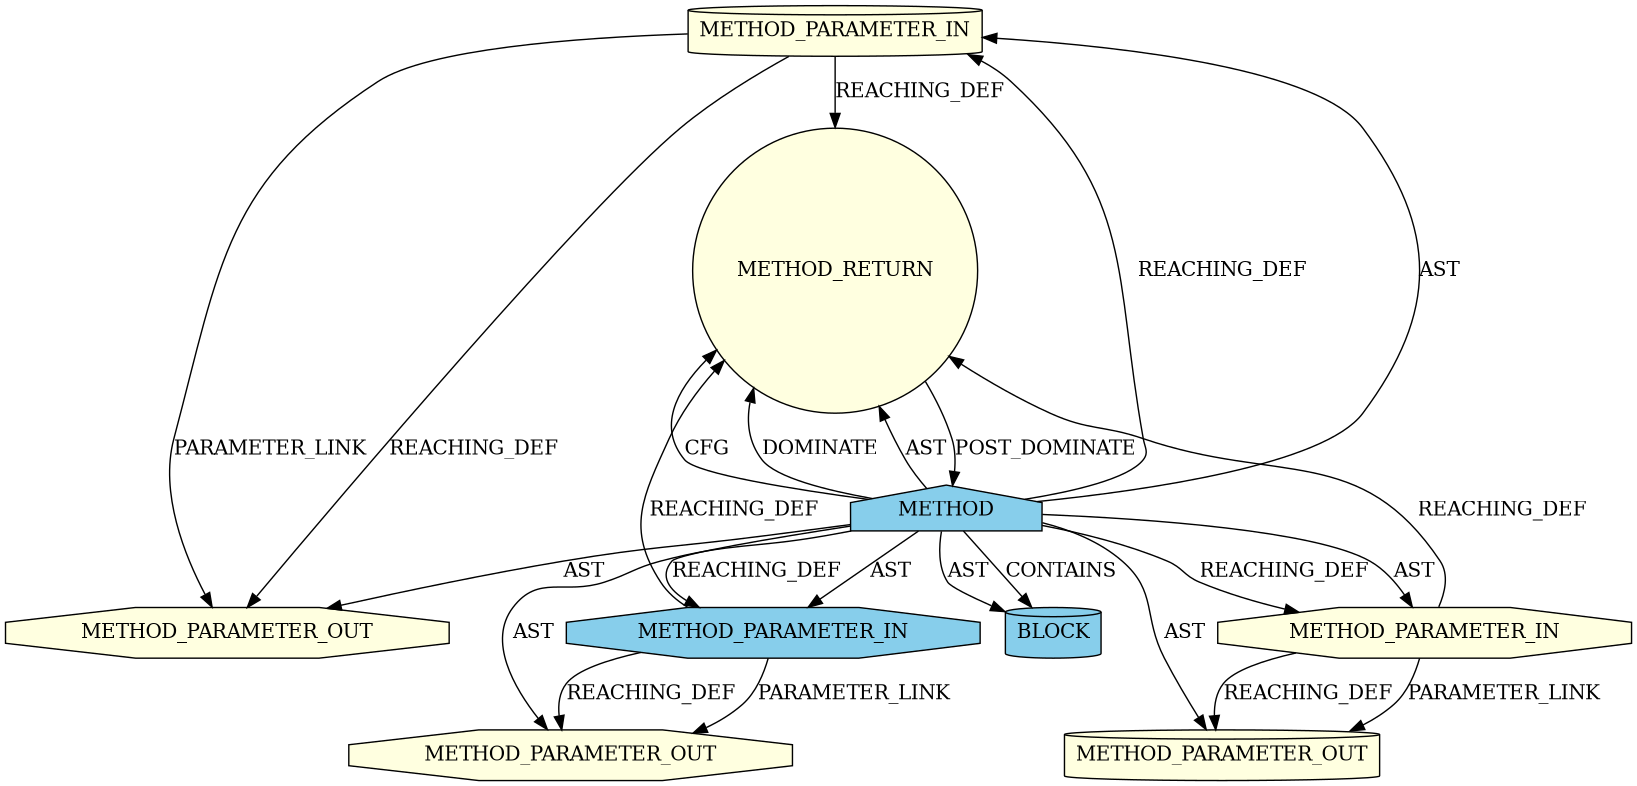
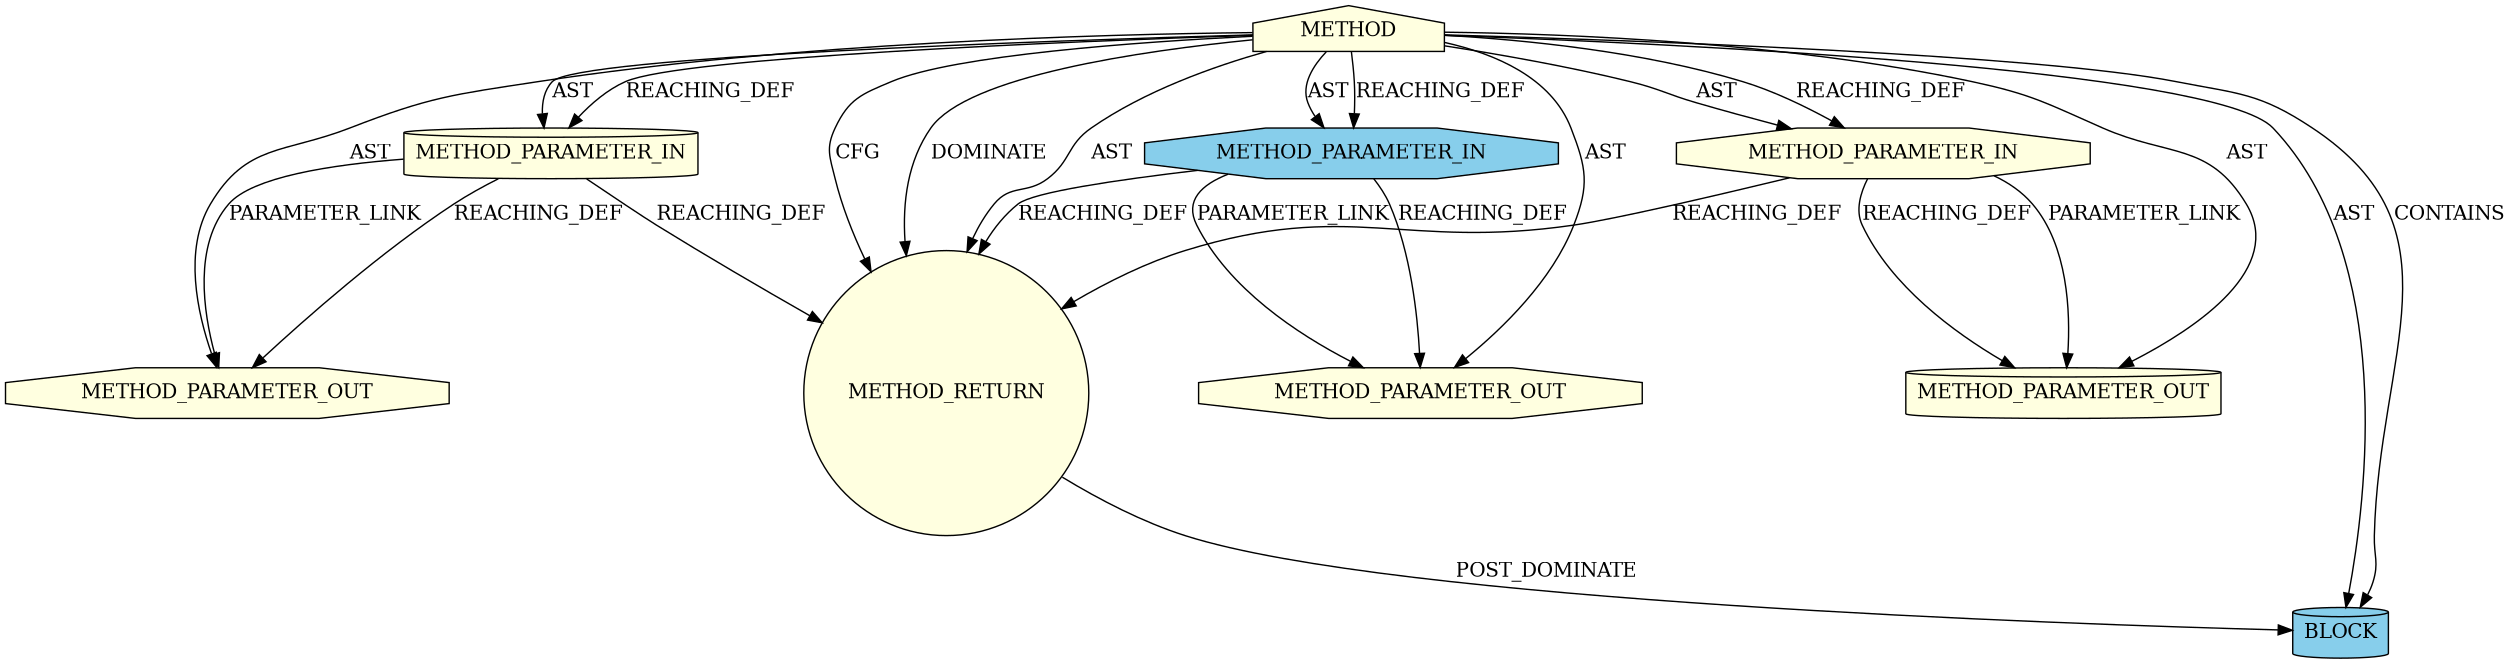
(947, 425) -> (1661, 600)
(946, 510) -> (1349, 31)
